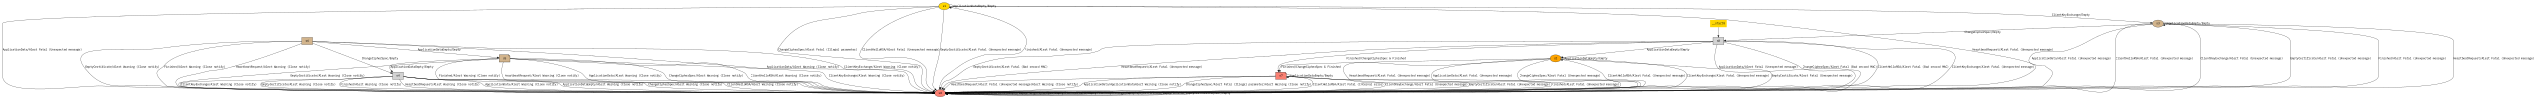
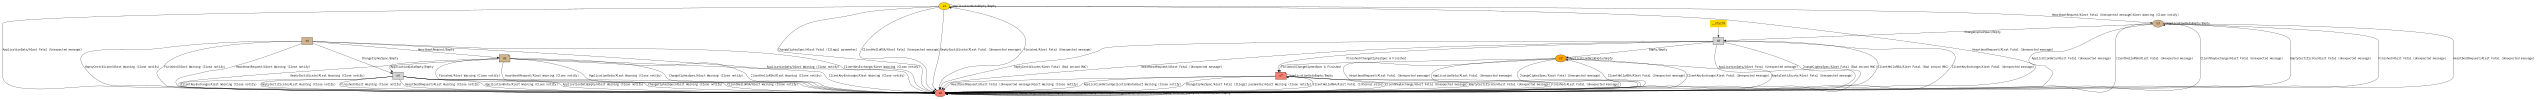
(2071, 15) -> (2115, 15)
(439, 50) -> (436, 50)
(1668, 50) -> (1658, 50)
